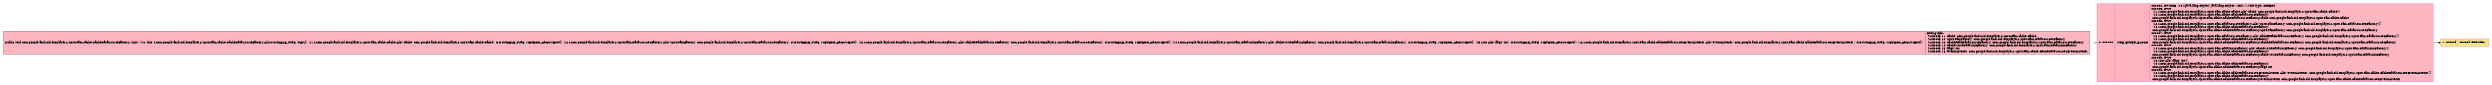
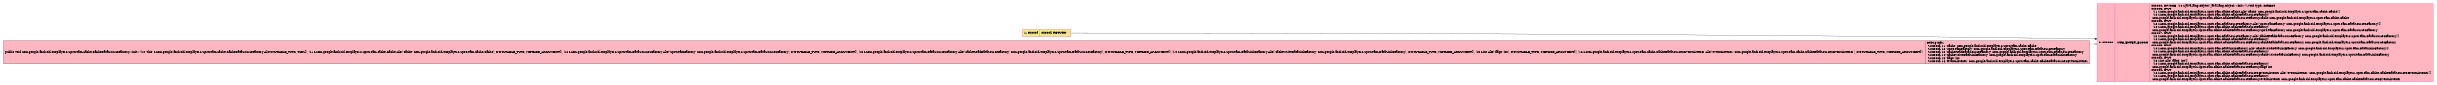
(2436, 43) -> (1583, 34)
